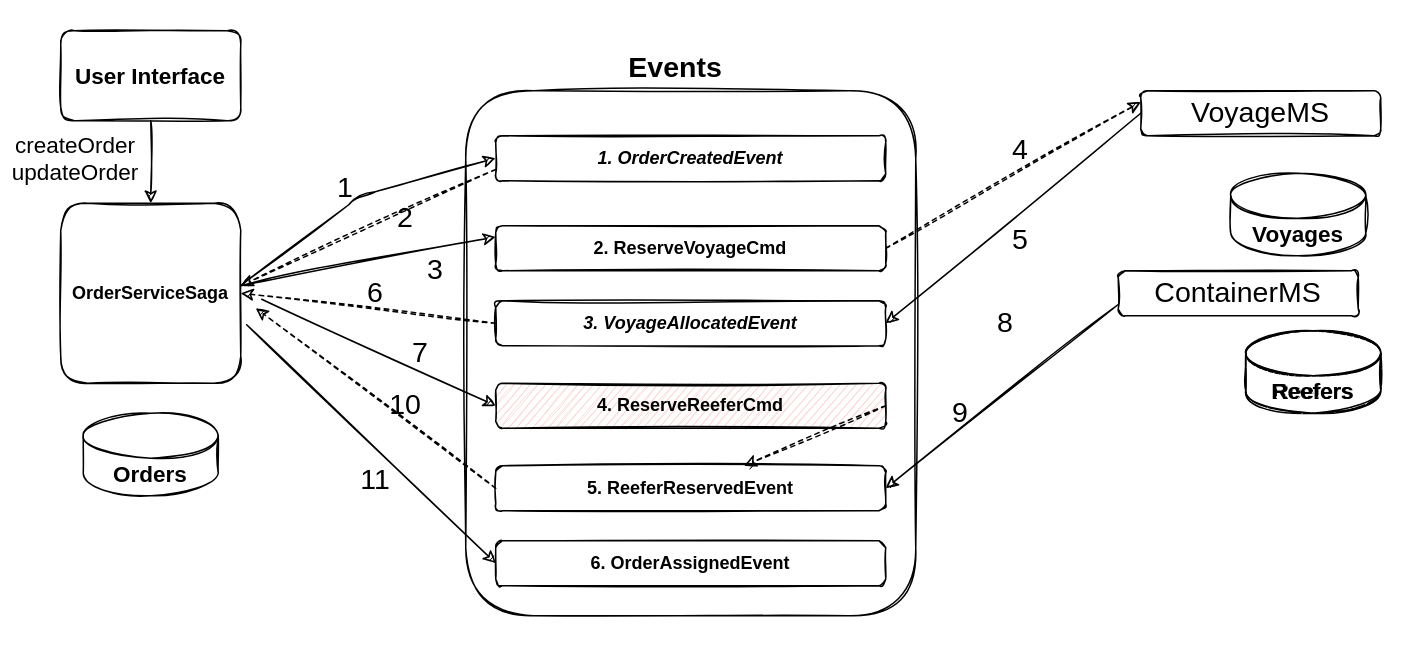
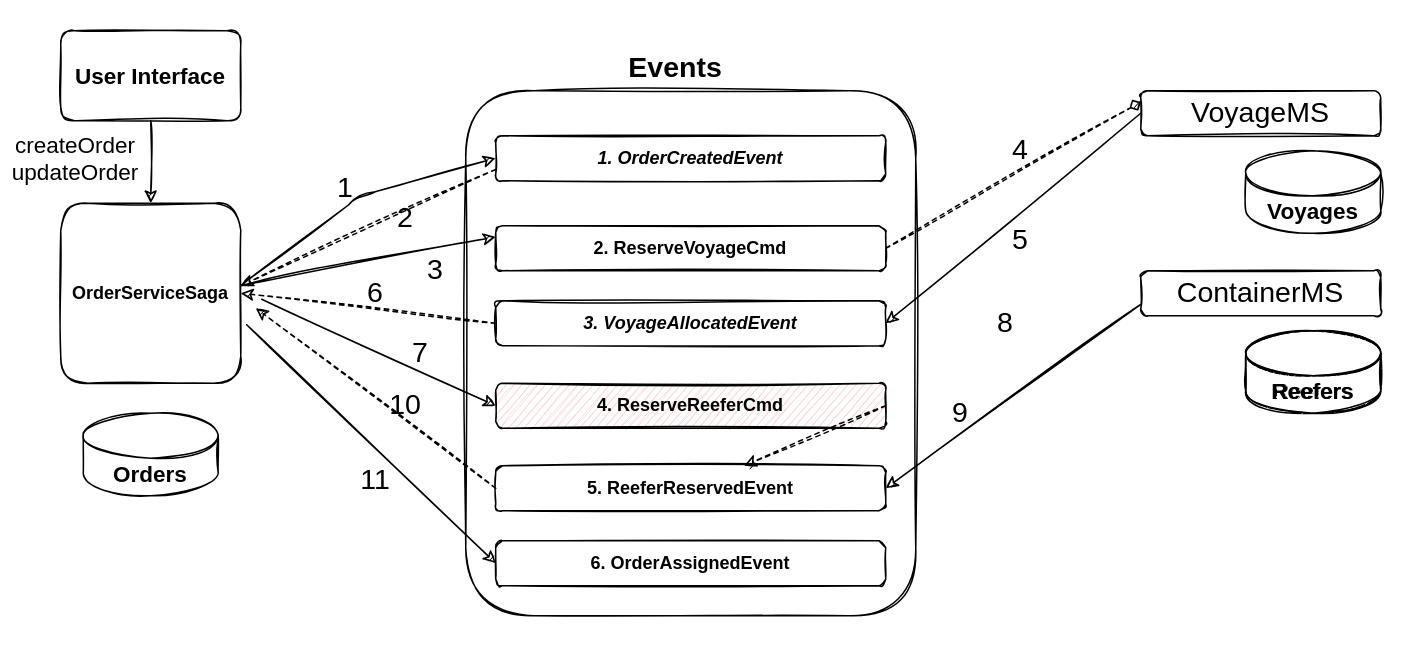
(1131, 108) -> (1130, 108)
(1298, 215) -> (1313, 192)
(1238, 293) -> (1261, 293)
